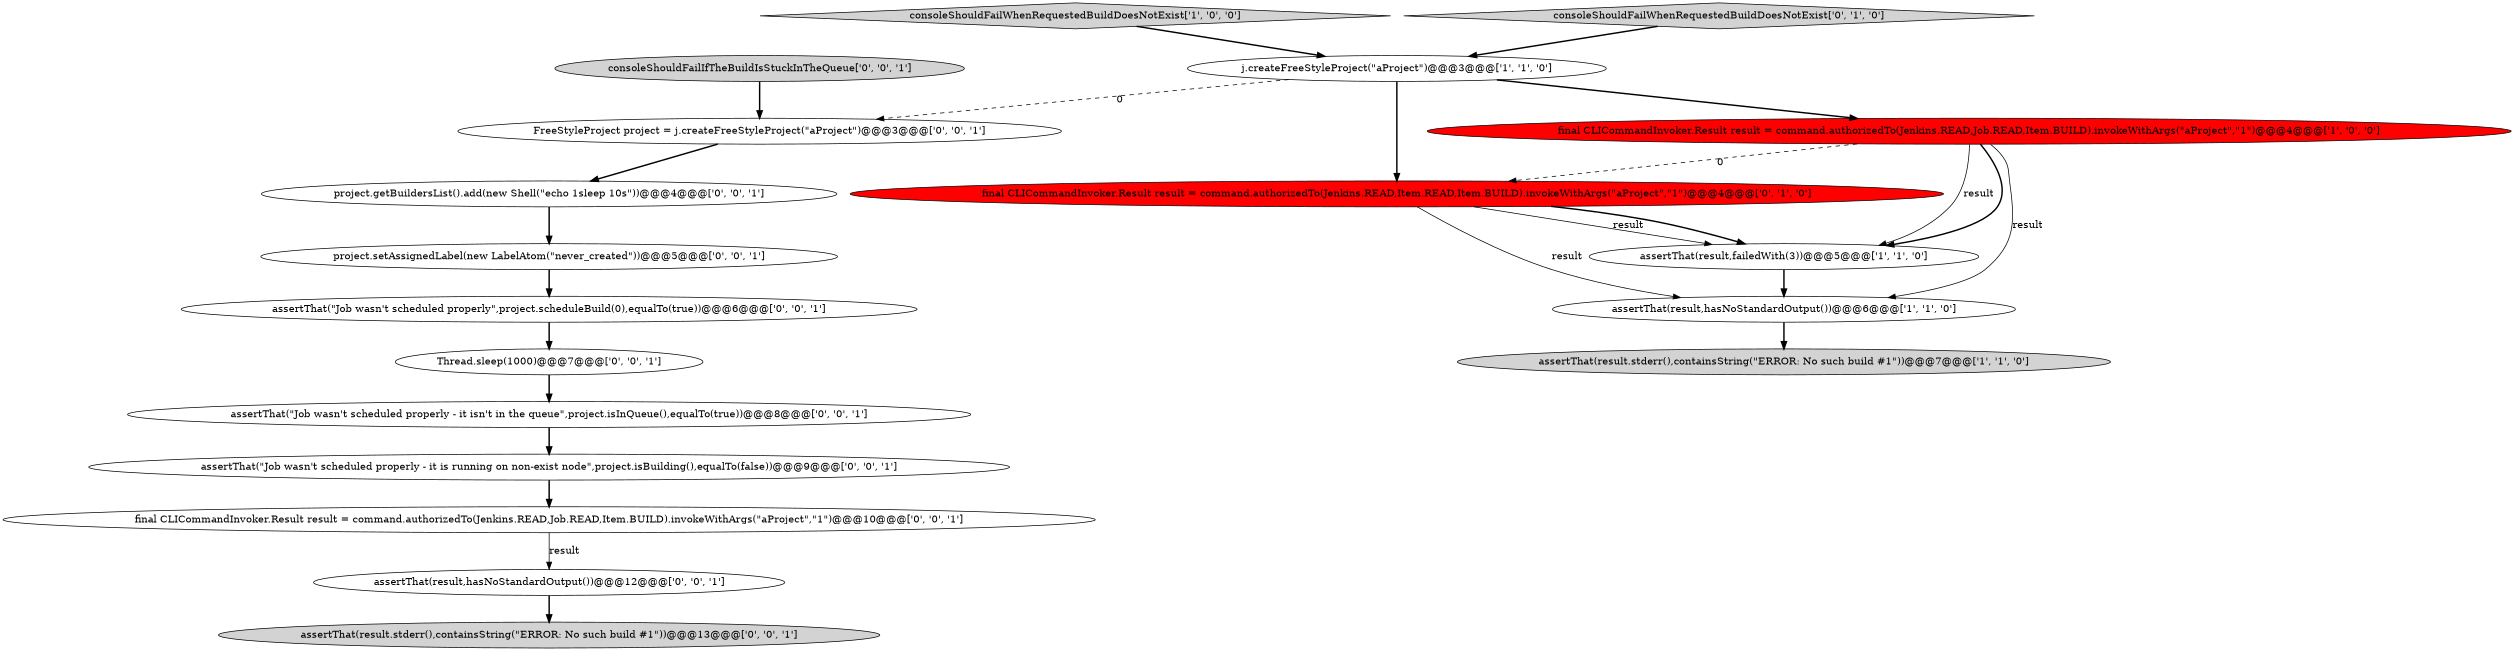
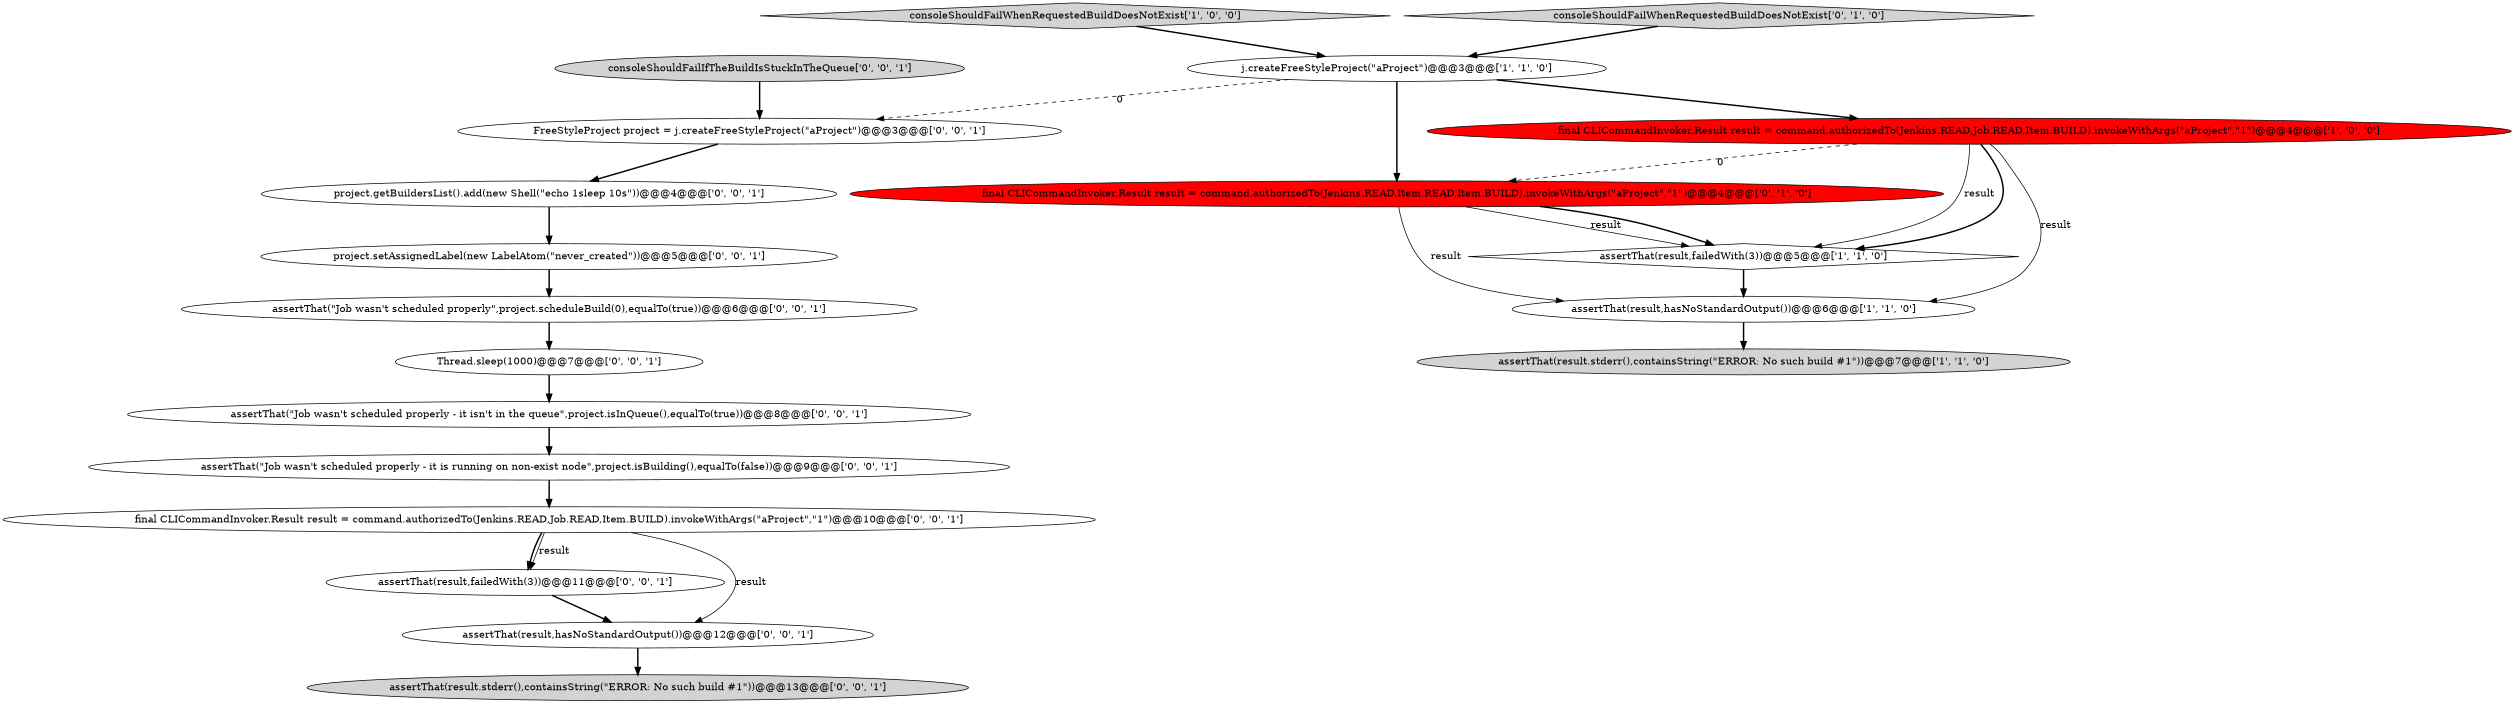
(1784, 257) -> (1744, 257)
none -> (525, 582)
